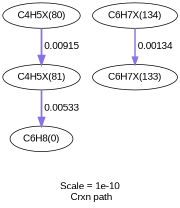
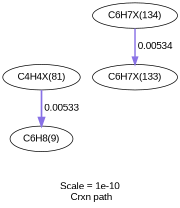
(42, 16) -> none
(154, 46) -> (154, 46)
(42, 77) -> (42, 77)
(42, 139) -> (42, 139)
